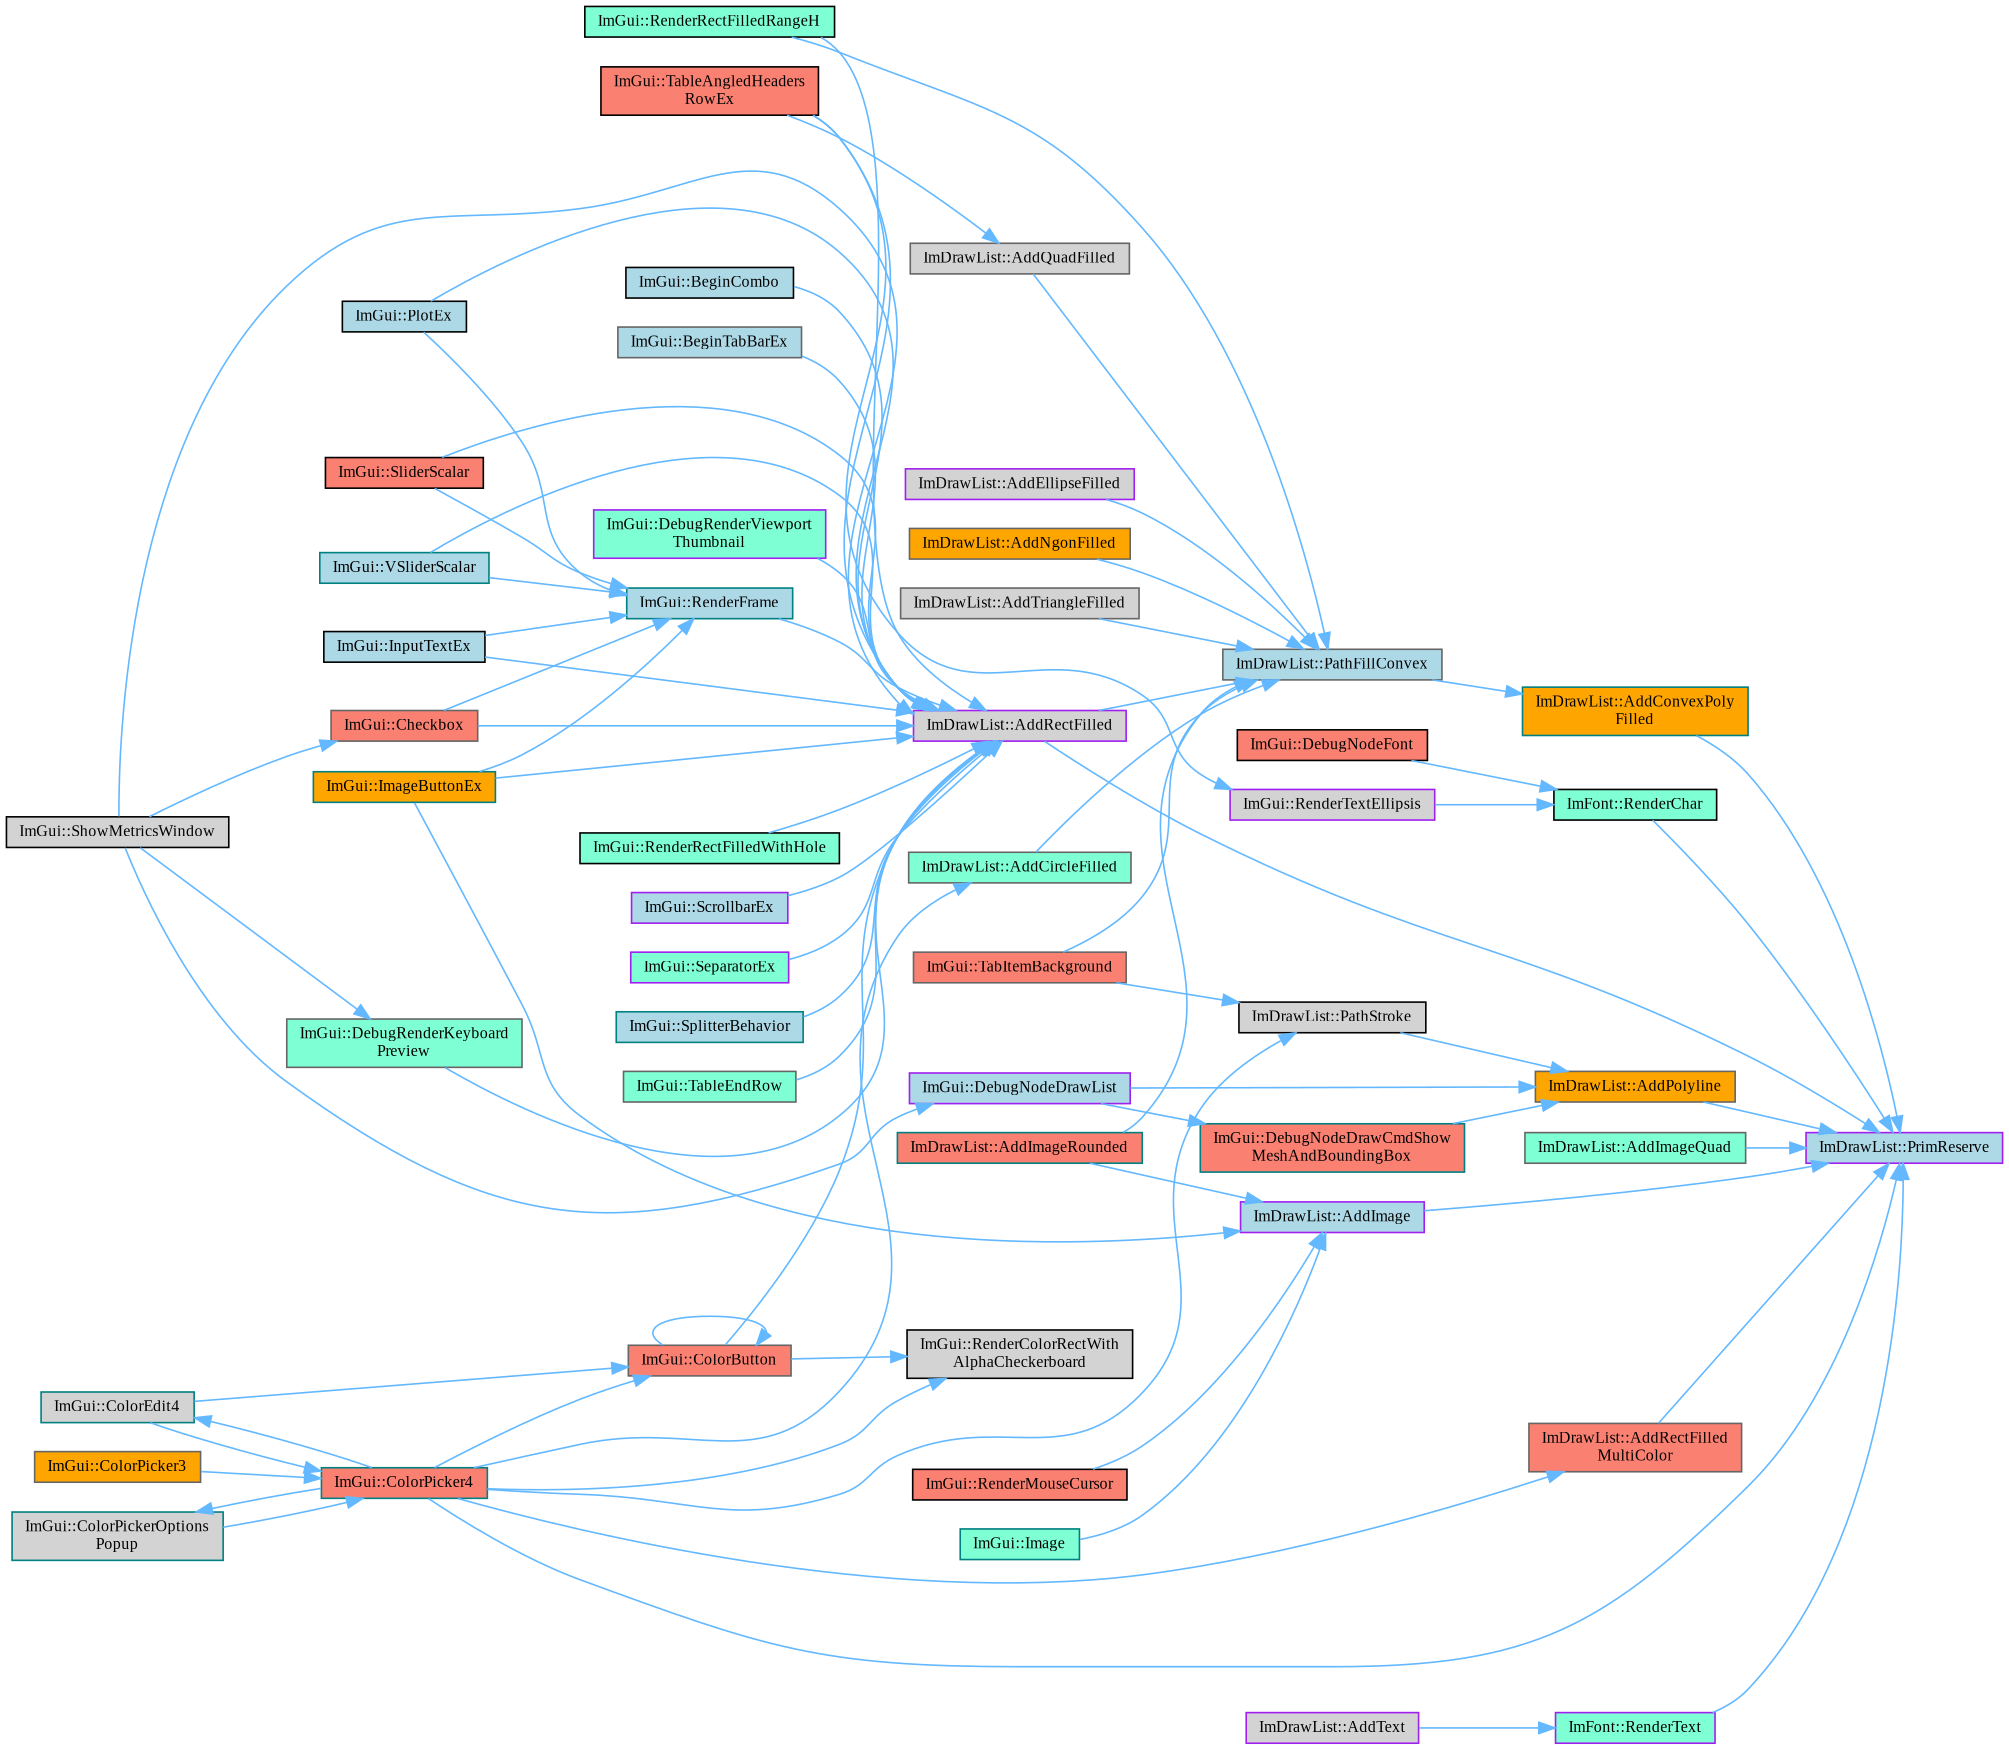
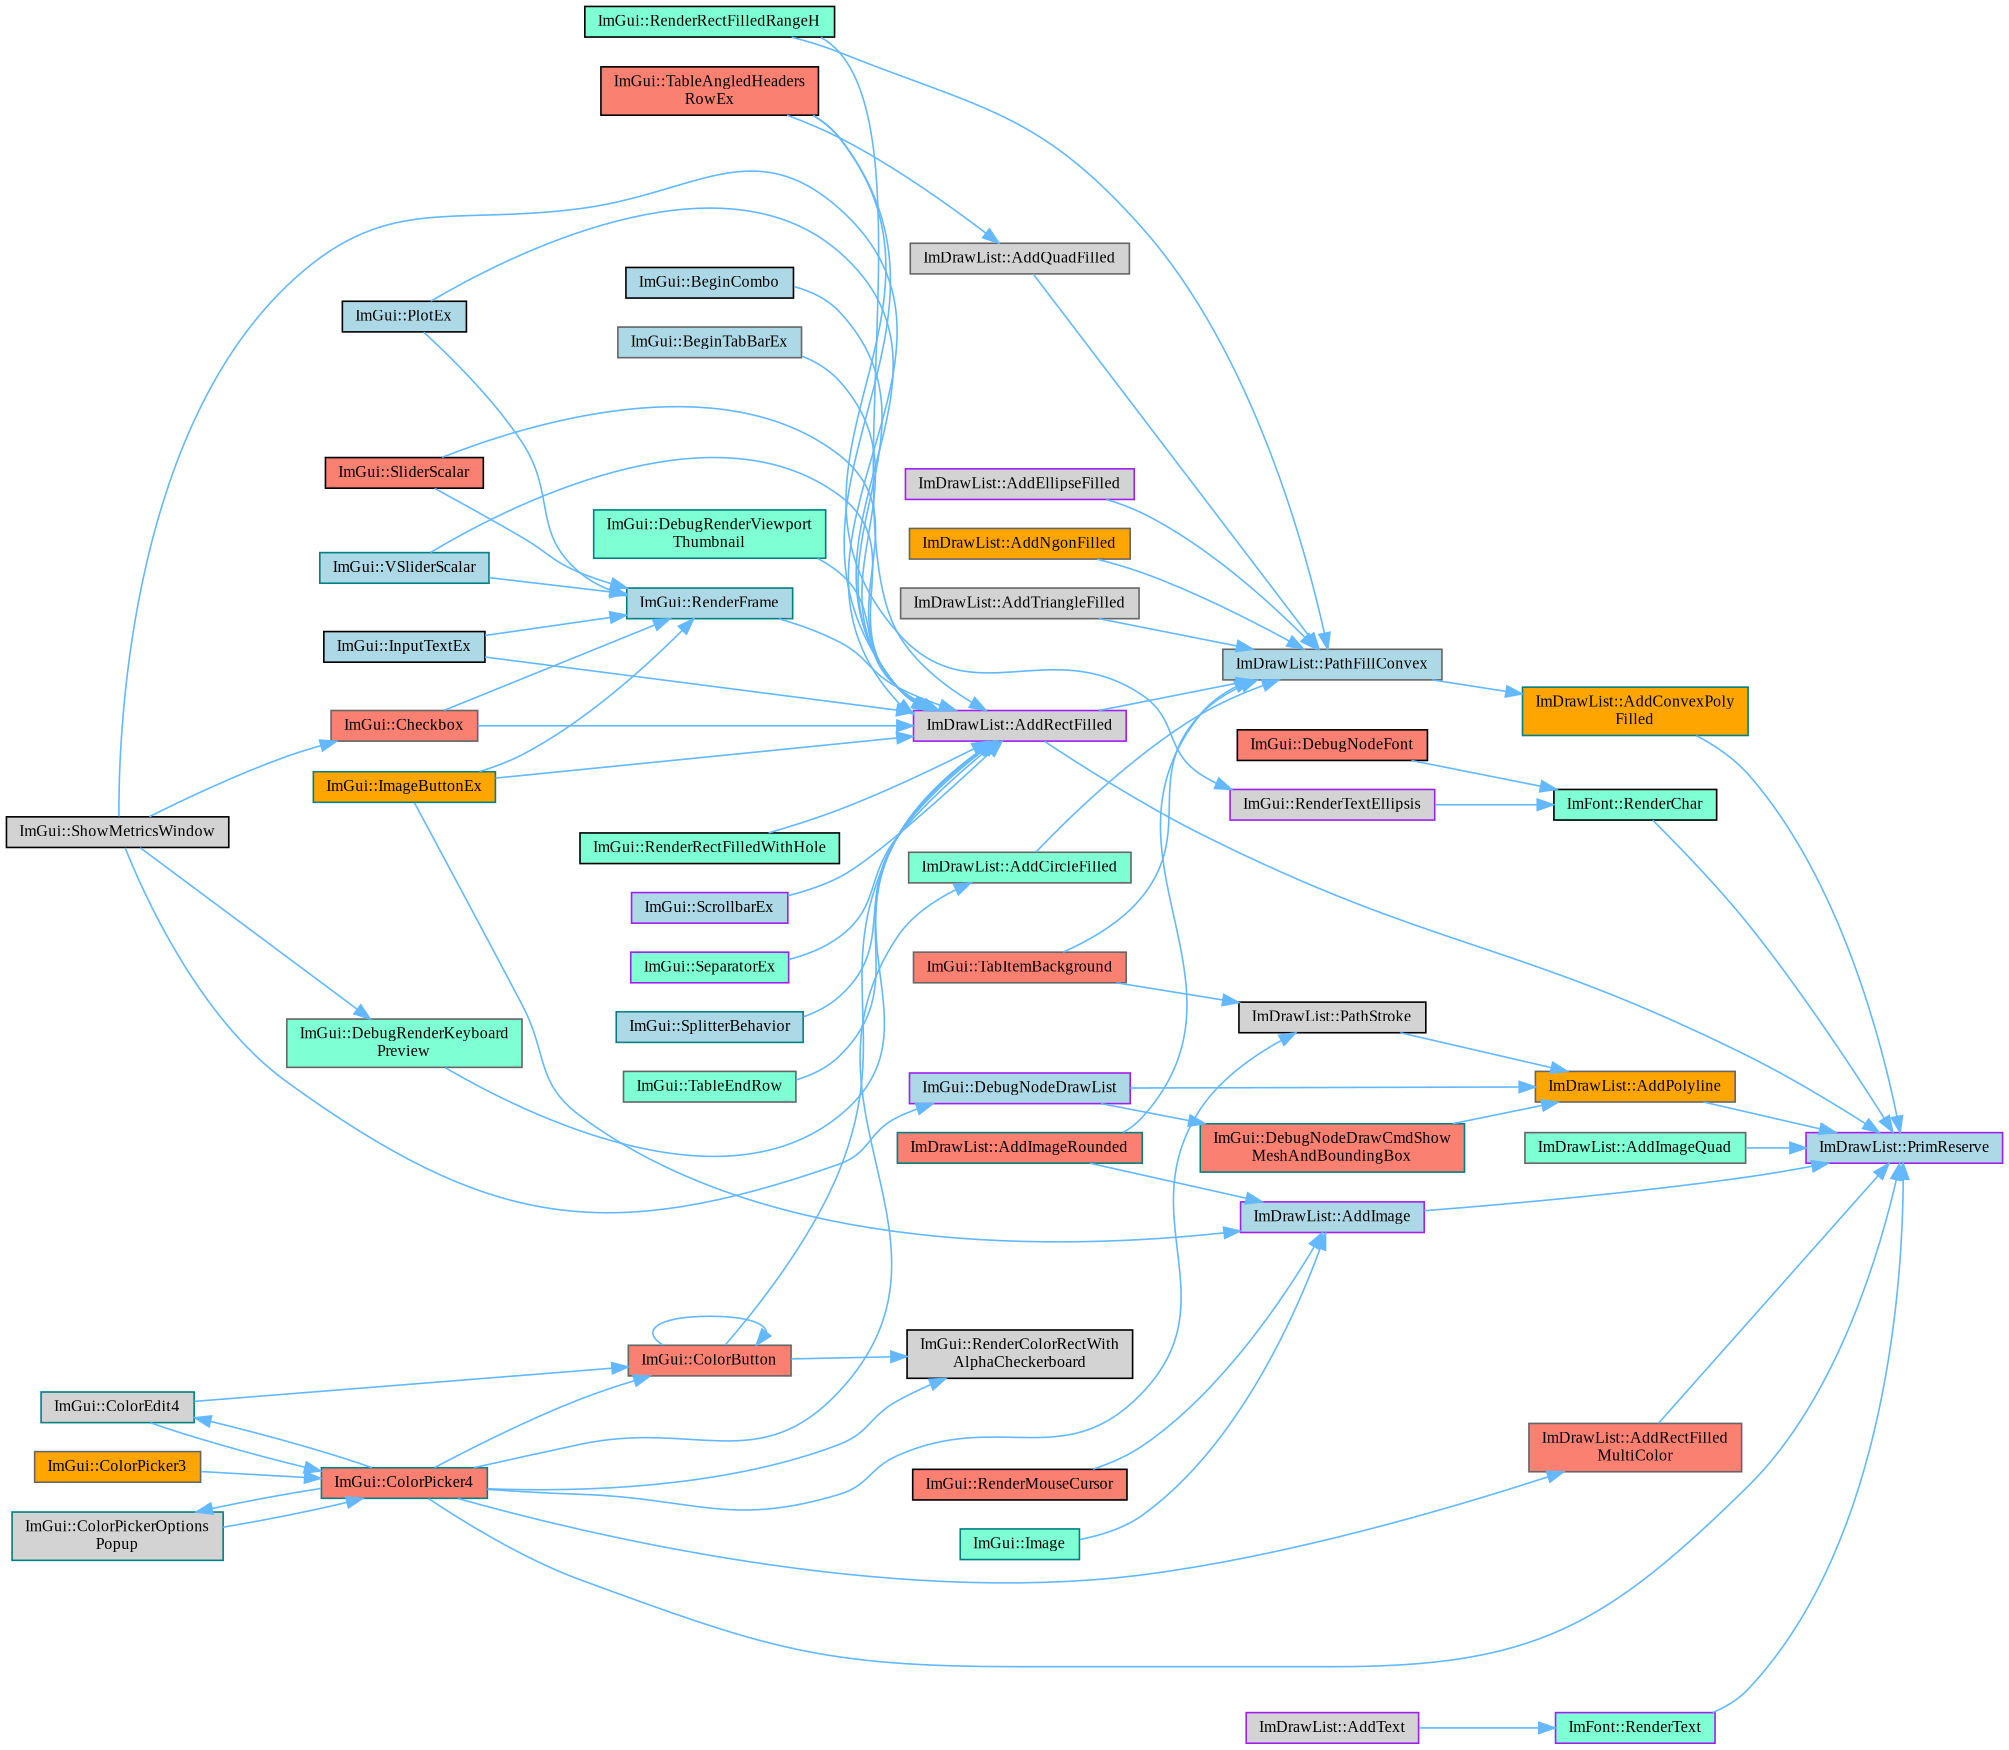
(710, 534) -> (710, 534)
